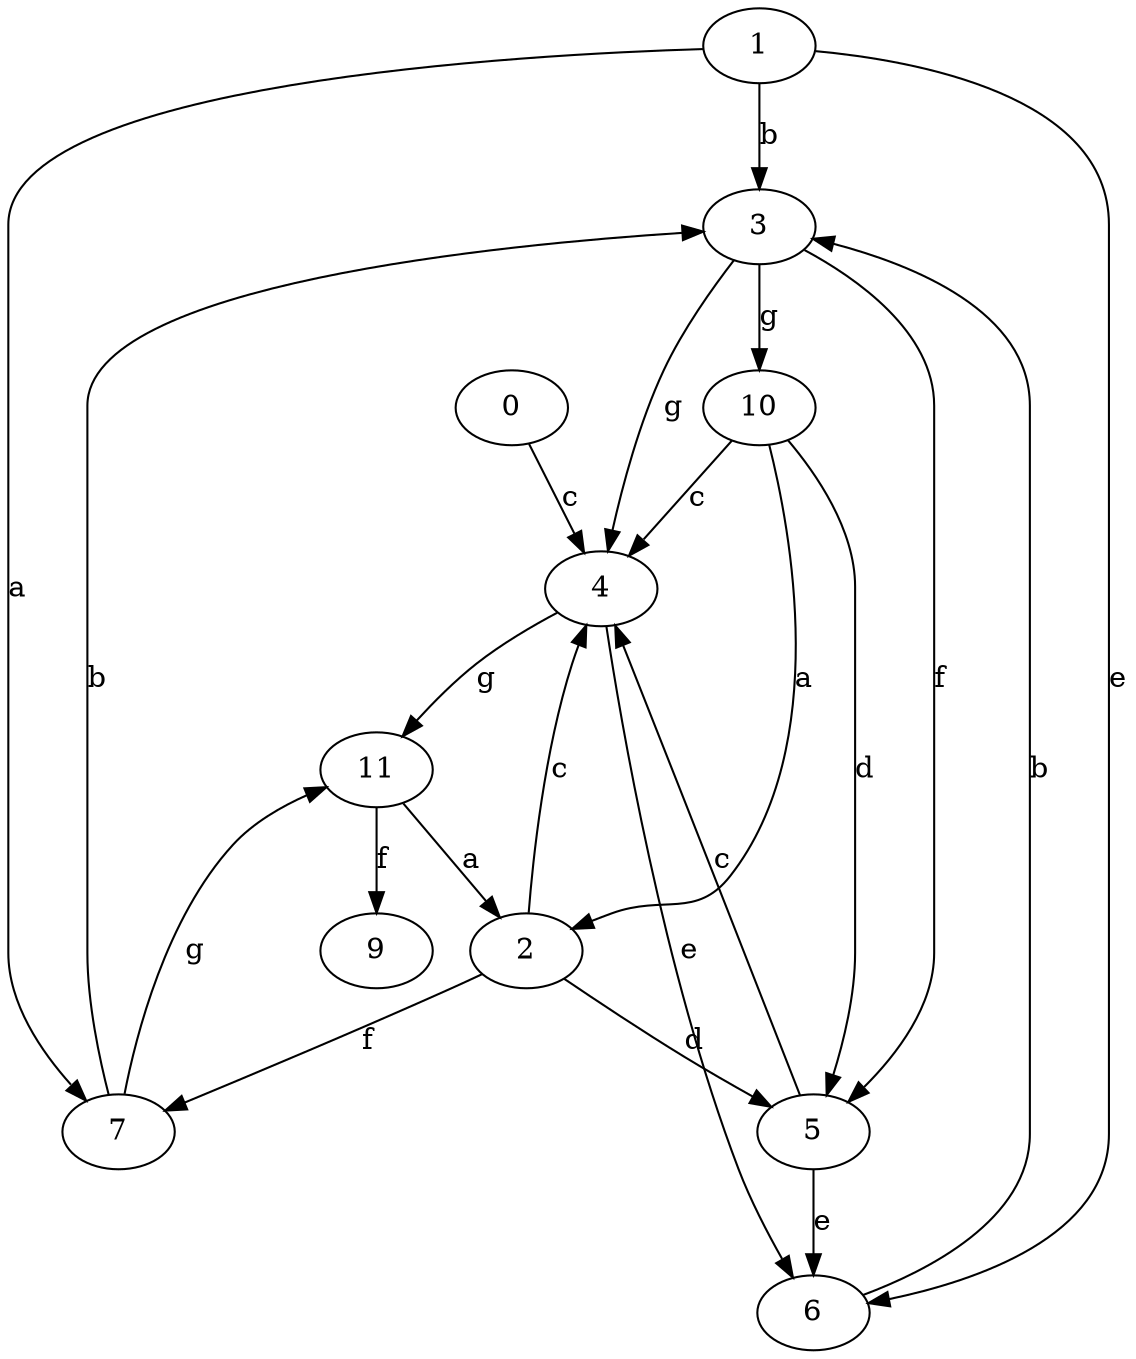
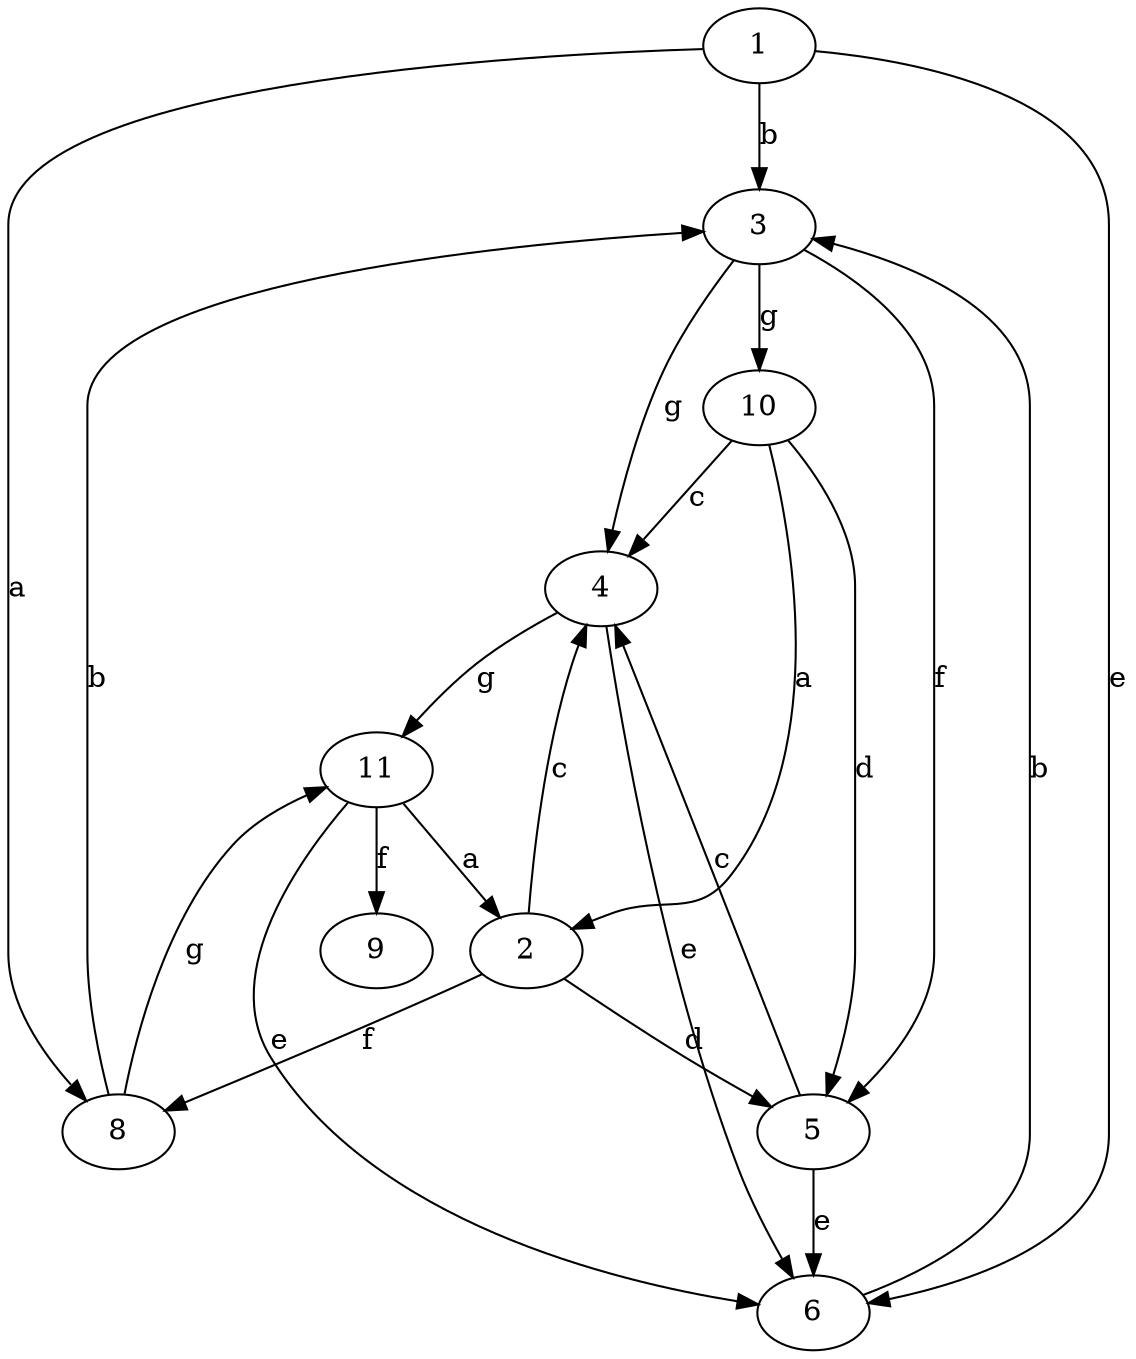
(512, 408) -> none
(119, 1132) -> (119, 1132)
none -> (358, 1152)
